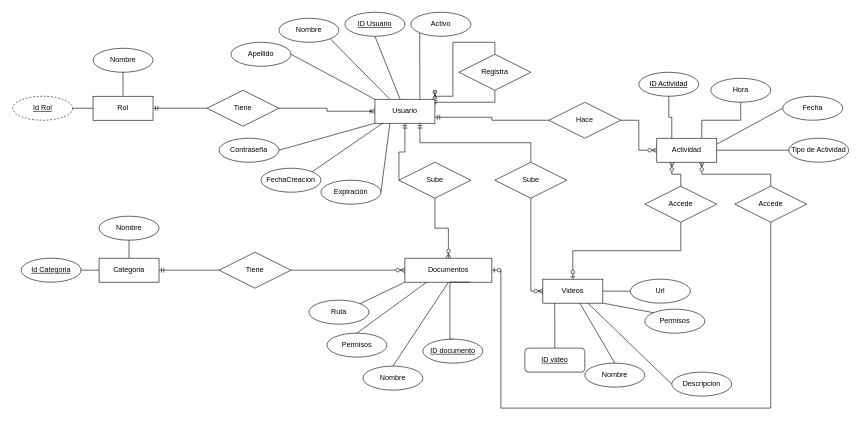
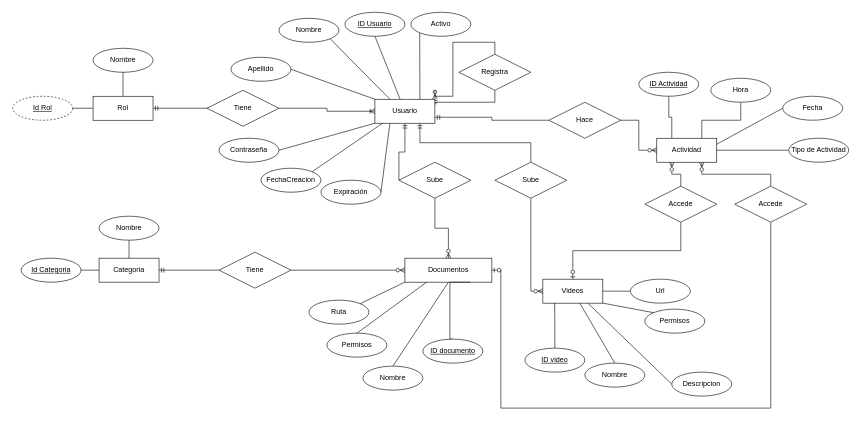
(261, 54) -> (261, 69)
(555, 360) -> (555, 360)
